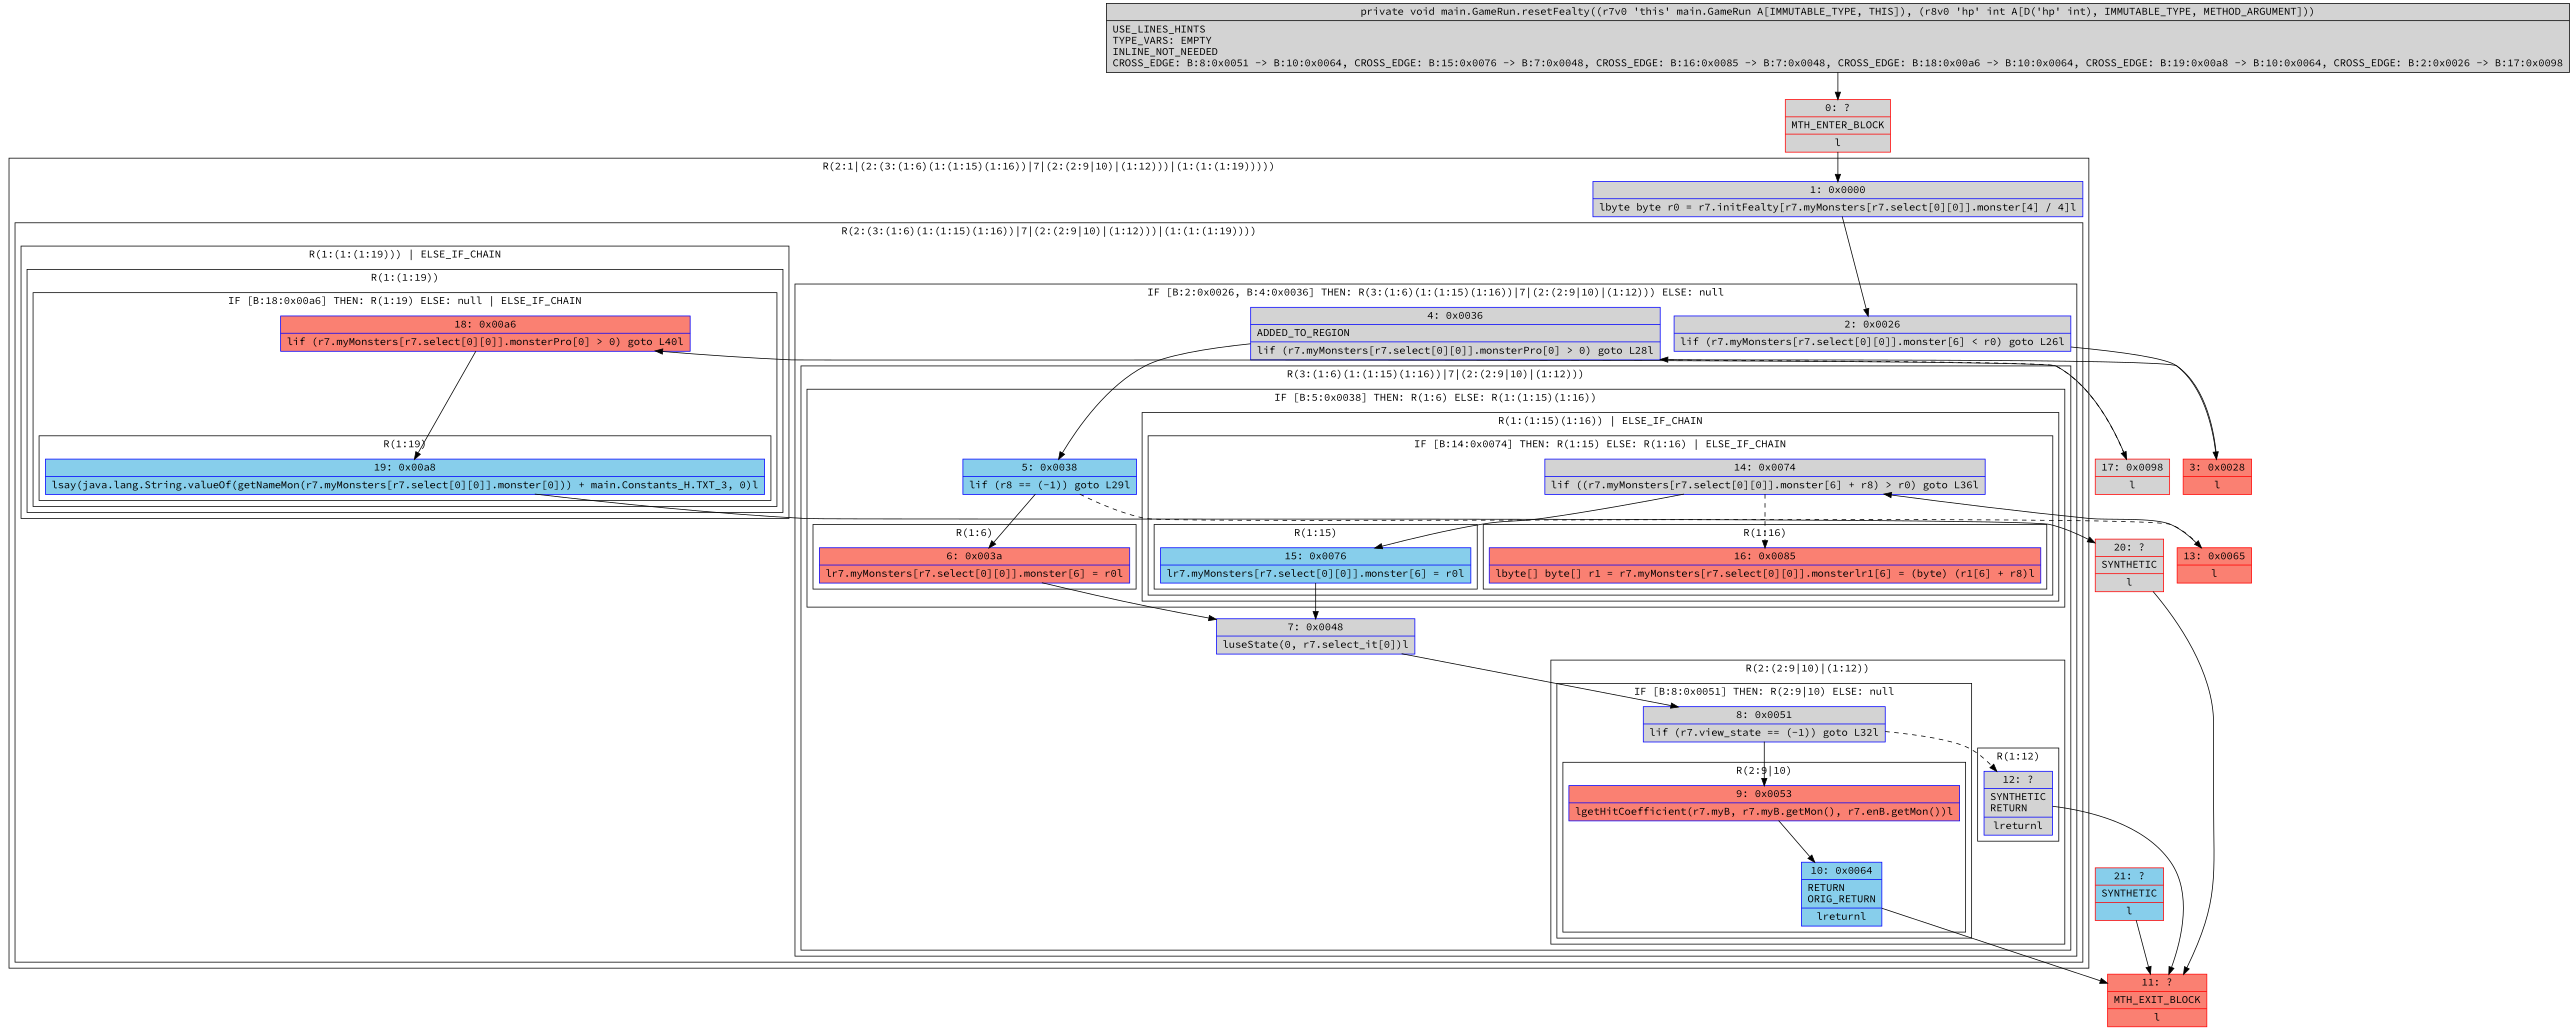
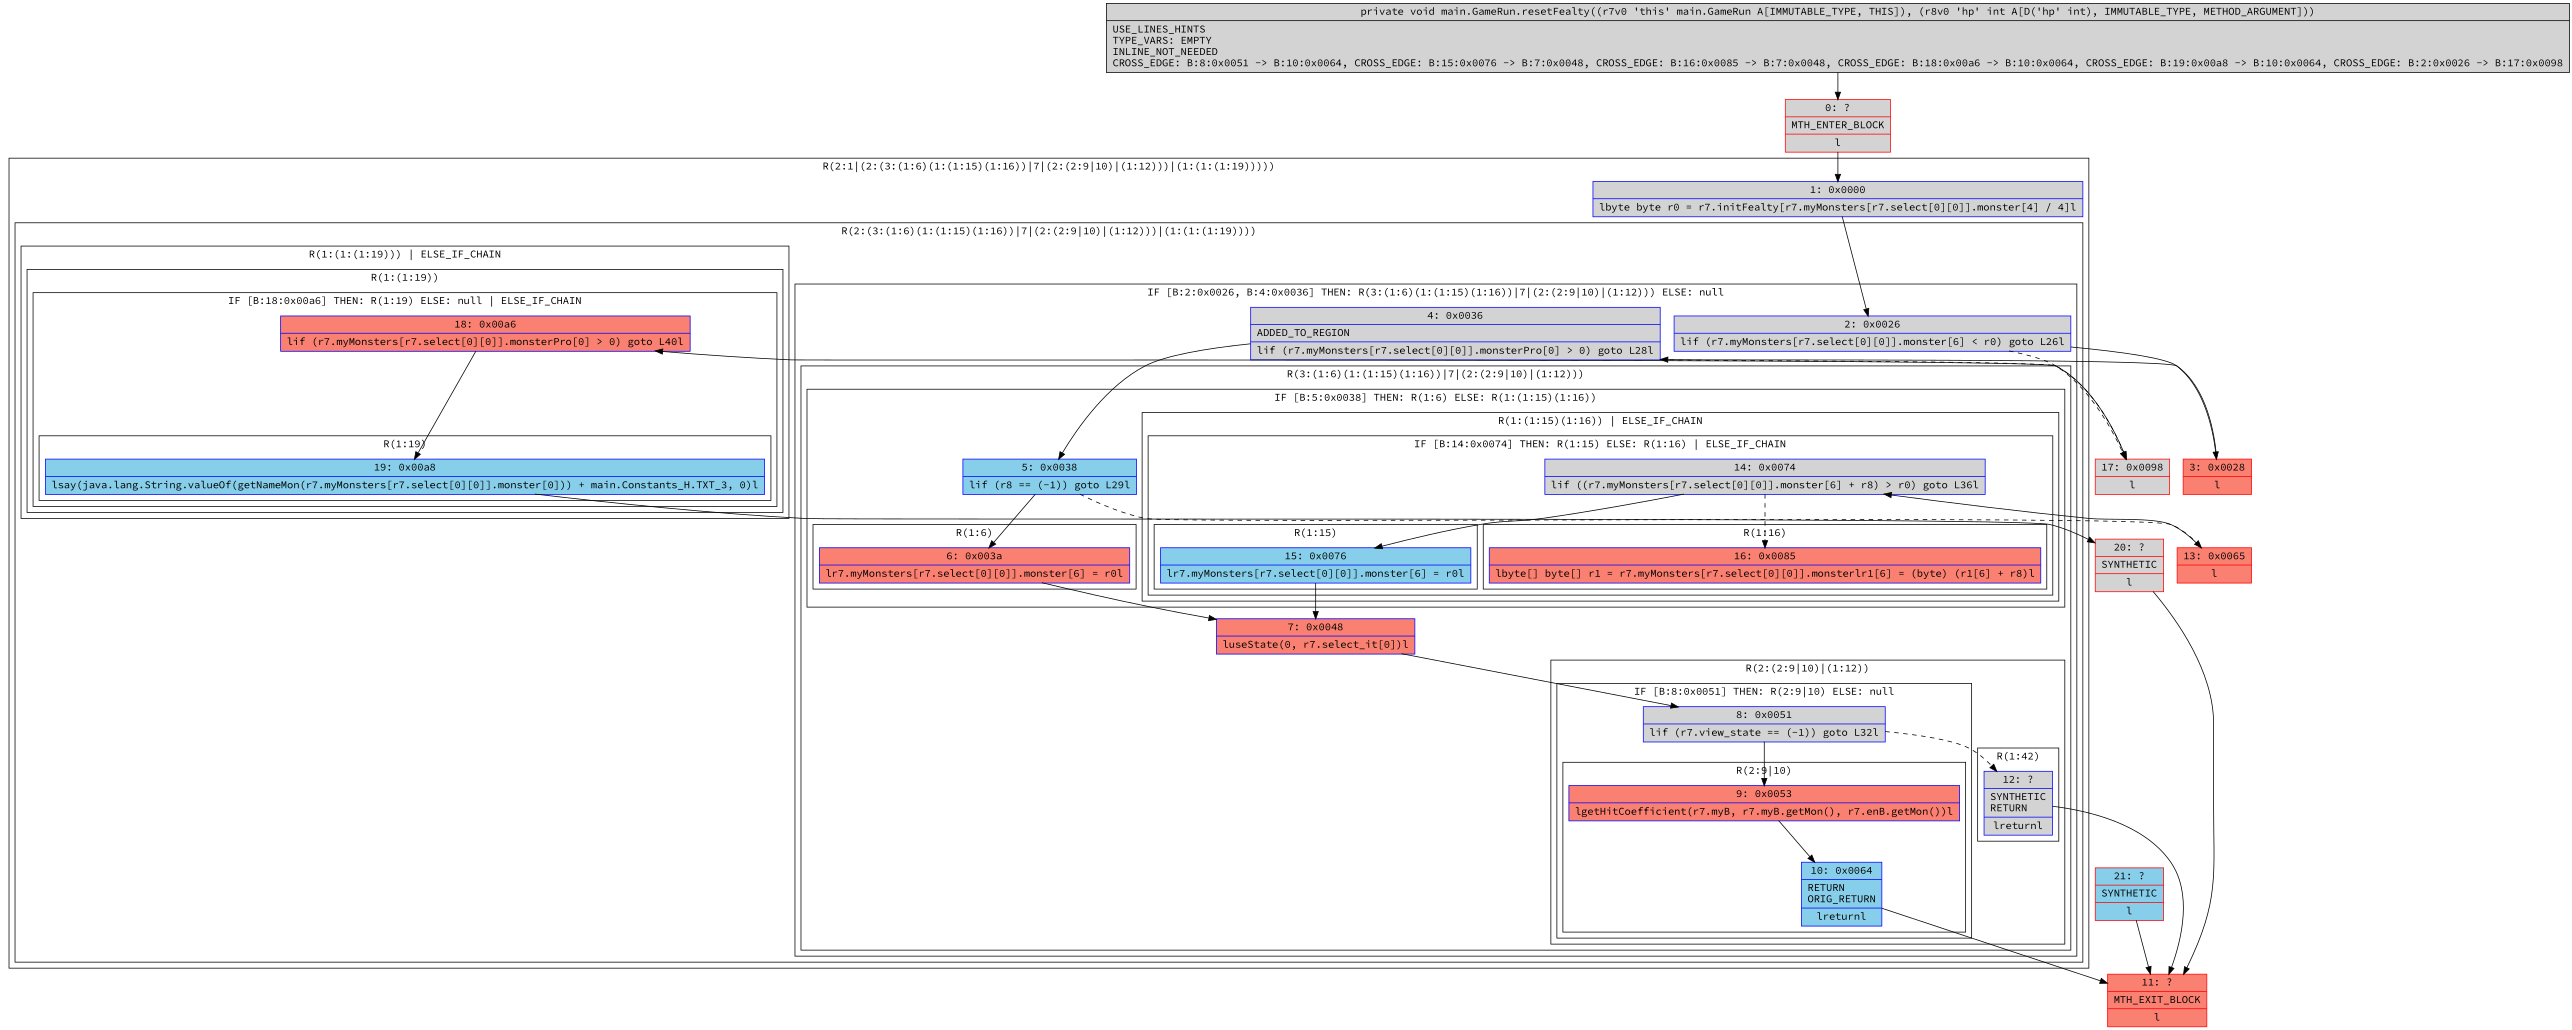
none -> (2079, 386)
(1316, 636) -> (1316, 636)
(2018, 757) -> (2018, 757)
